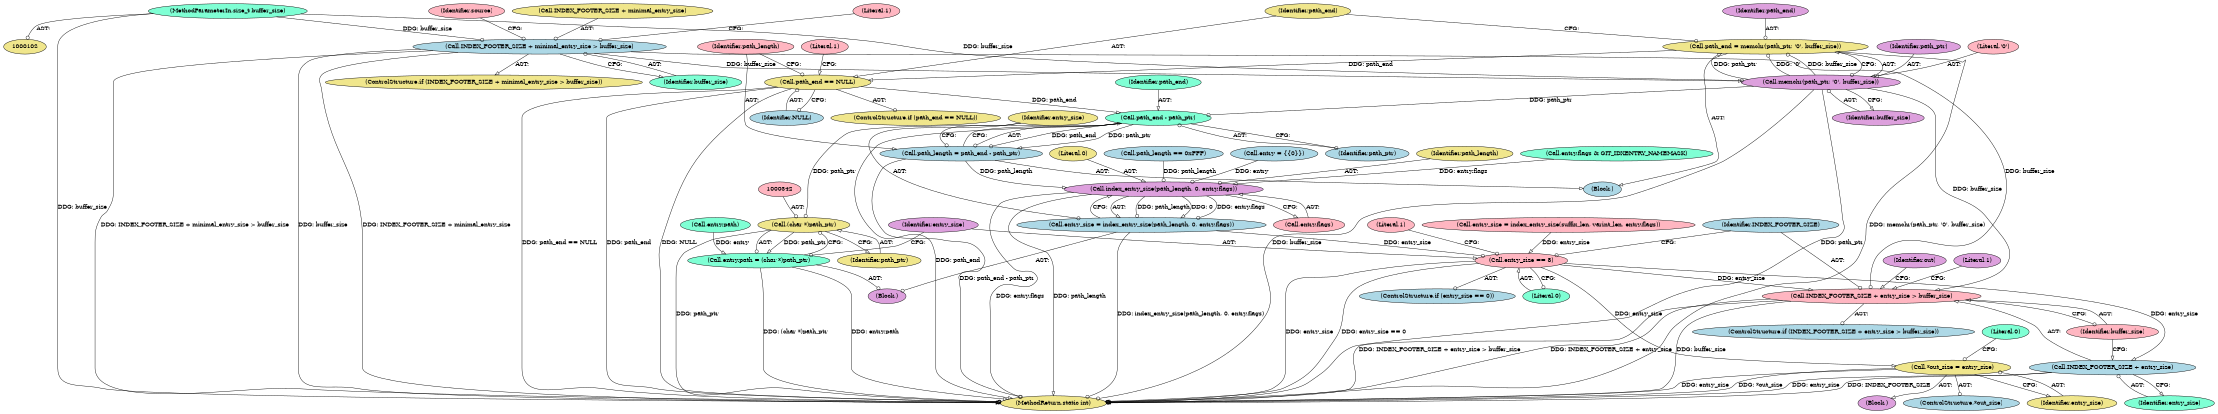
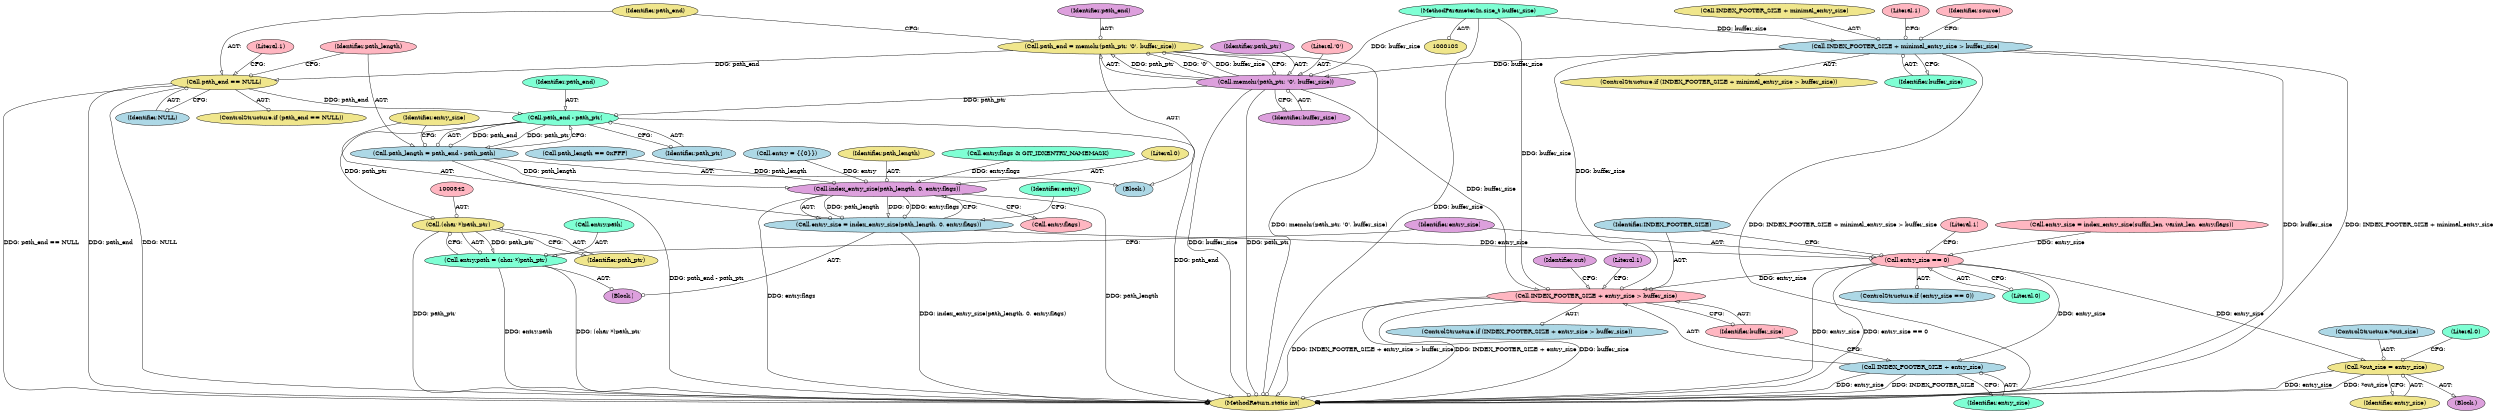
(379, 28) -> (1683, 28)
(961, 154) -> (434, 154)
none -> (1522, 154)
none -> (1055, 189)
(1280, 199) -> none
(733, 243) -> (603, 243)
(1521, 261) -> (1917, 261)
(1958, 384) -> (2381, 348)
